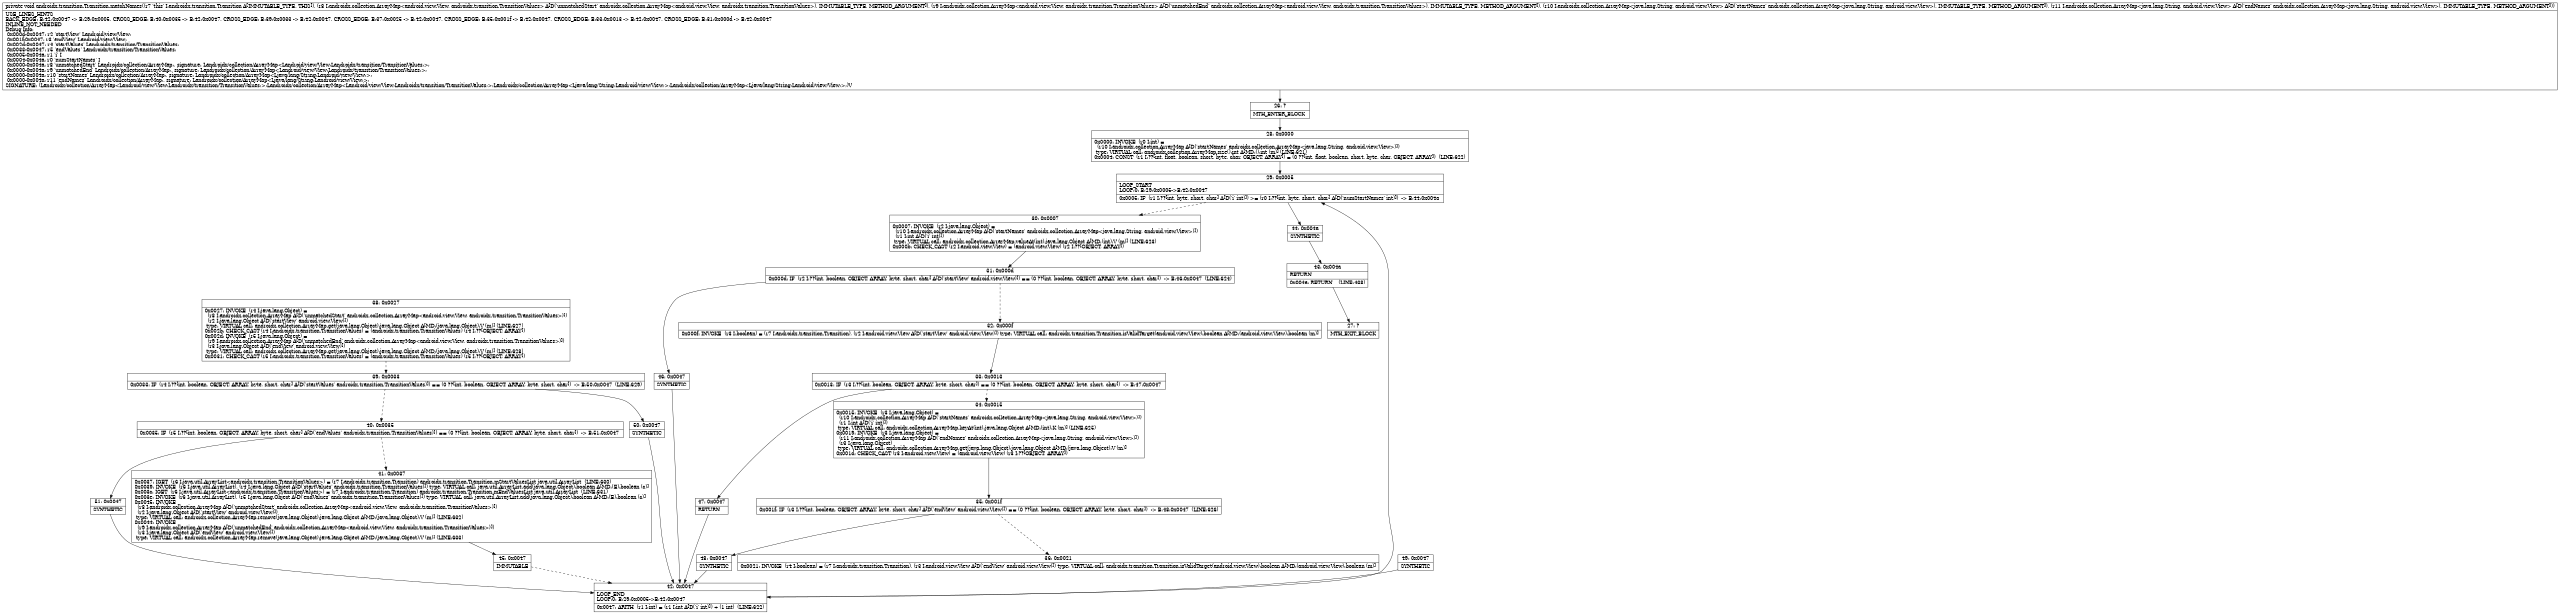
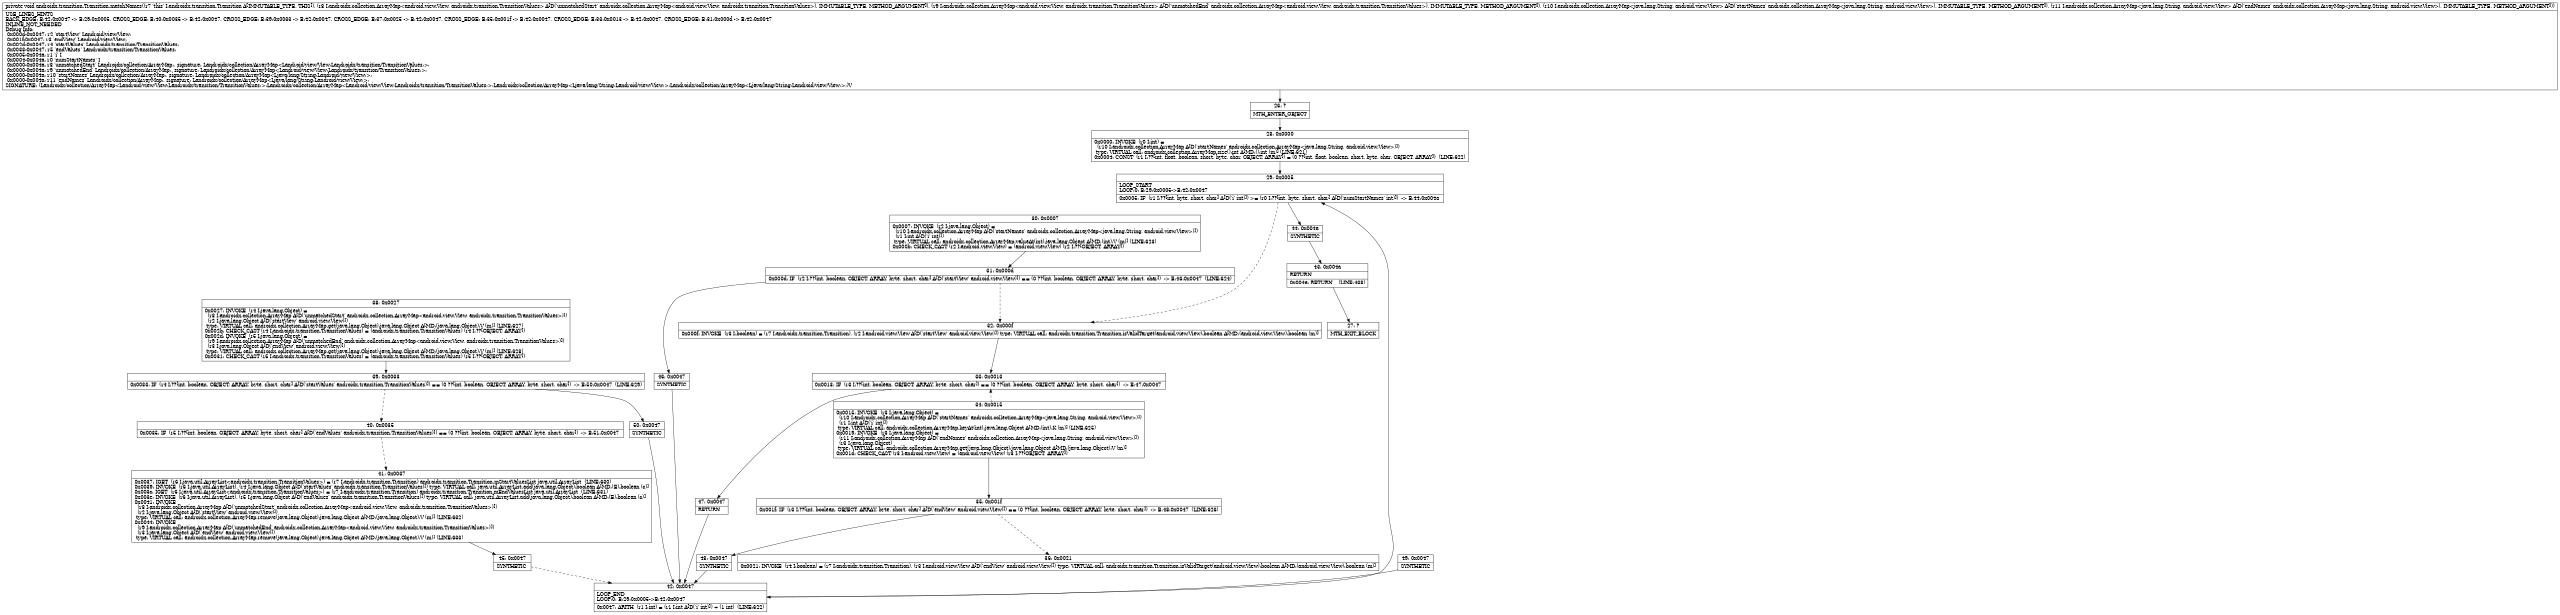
(1279, 114) -> (1280, 114)
(1174, 209) -> (1214, 299)
(386, 365) -> (386, 365)
(987, 394) -> (991, 397)
(157, 503) -> (157, 503)
(108, 506) -> none
(512, 567) -> (511, 567)
